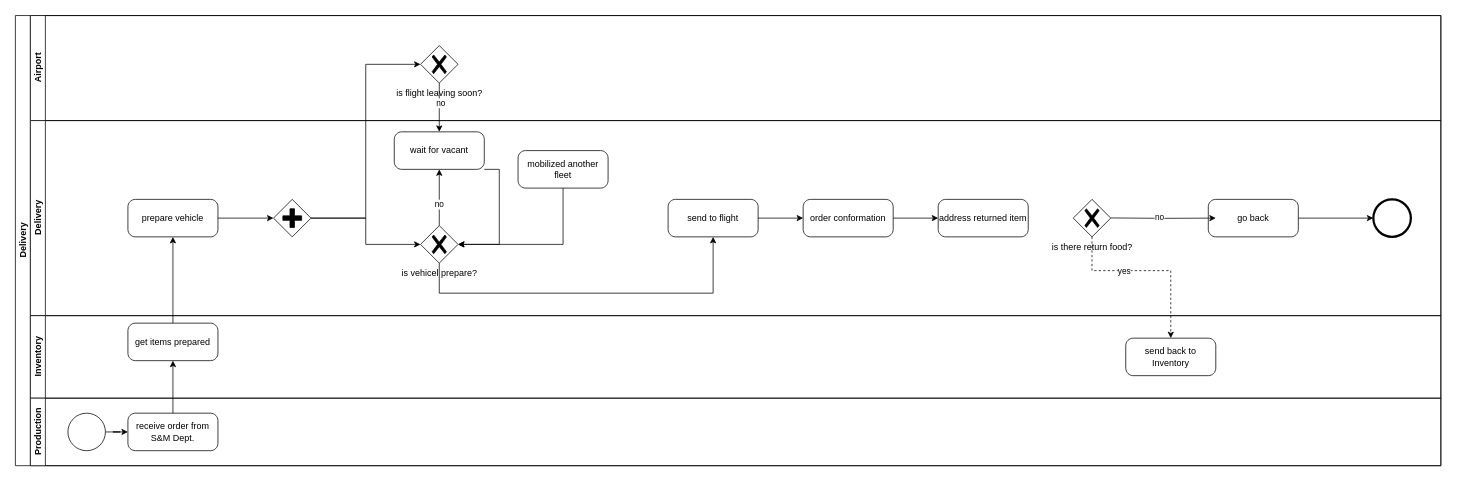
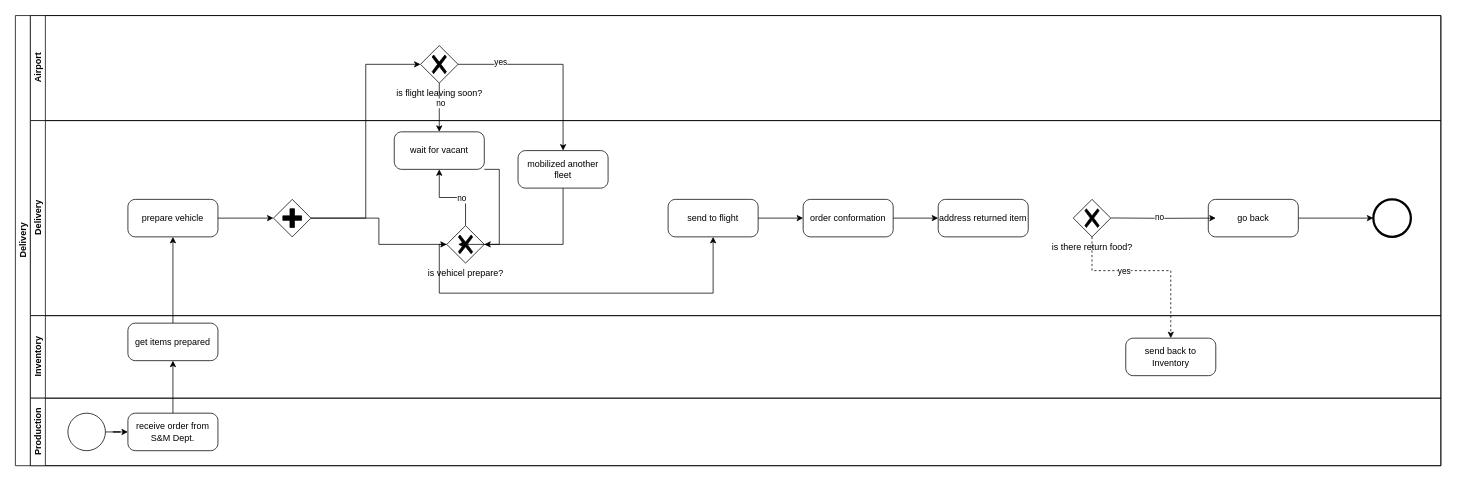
none -> (511, 64)
(439, 244) -> (465, 244)
